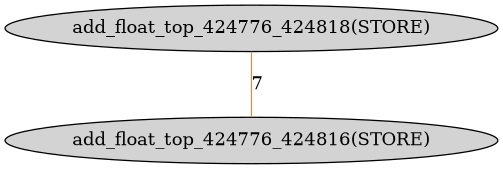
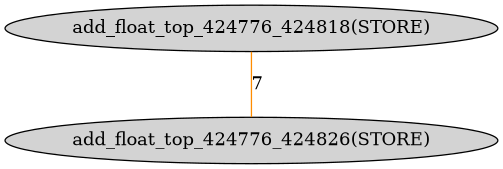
(251, 140) -> (251, 140)
